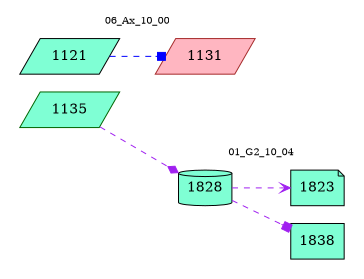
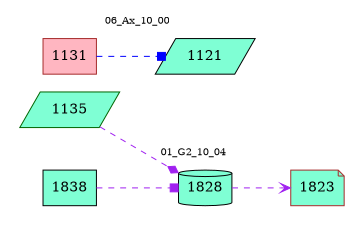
(132, 56) -> (126, 56)
(205, 56) -> (70, 56)
(317, 188) -> (317, 188)
(257, 212) -> (132, 188)
